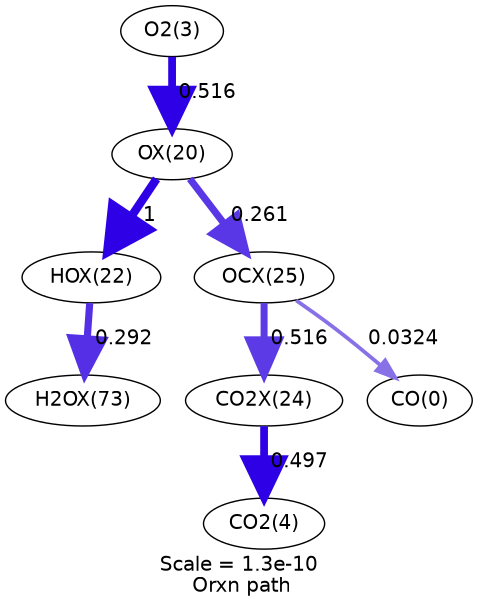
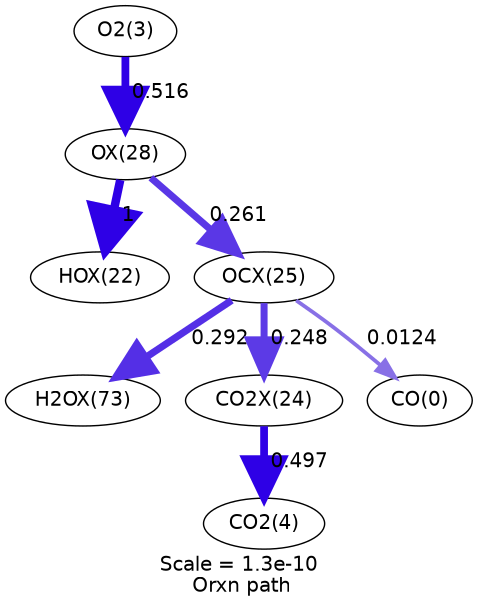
(172, 154) -> (125, 154)
(88, 321) -> (189, 329)
(297, 339) -> (297, 339)
(401, 339) -> (399, 339)
